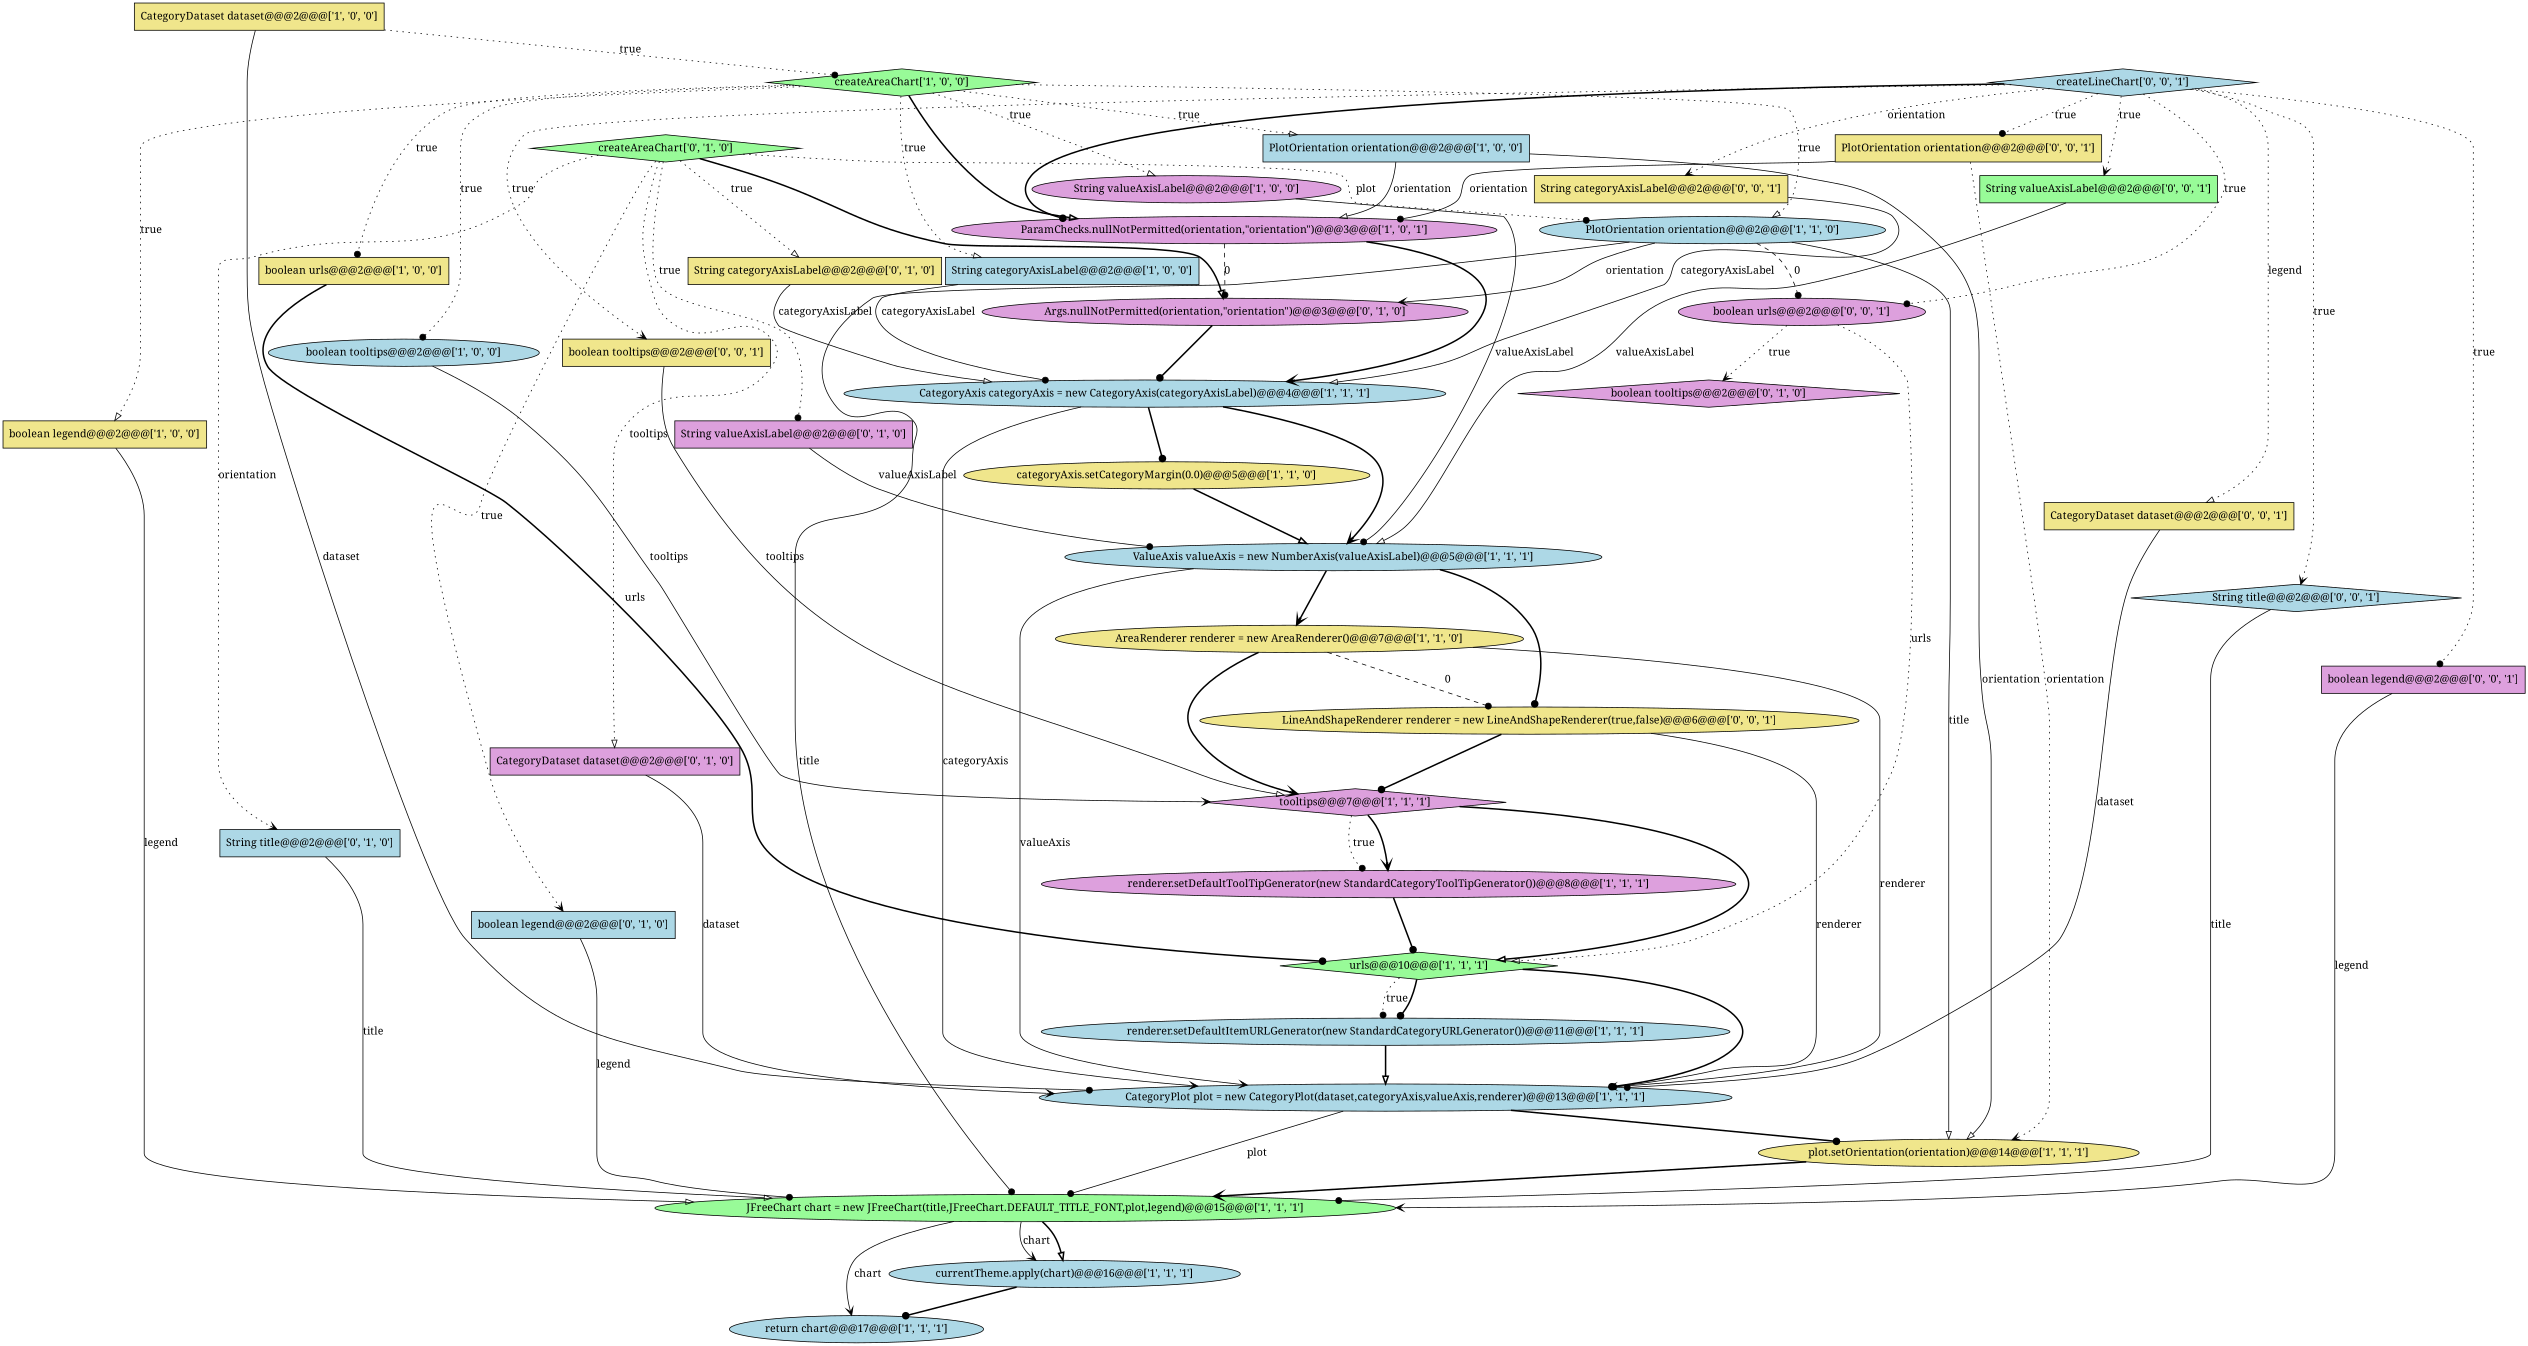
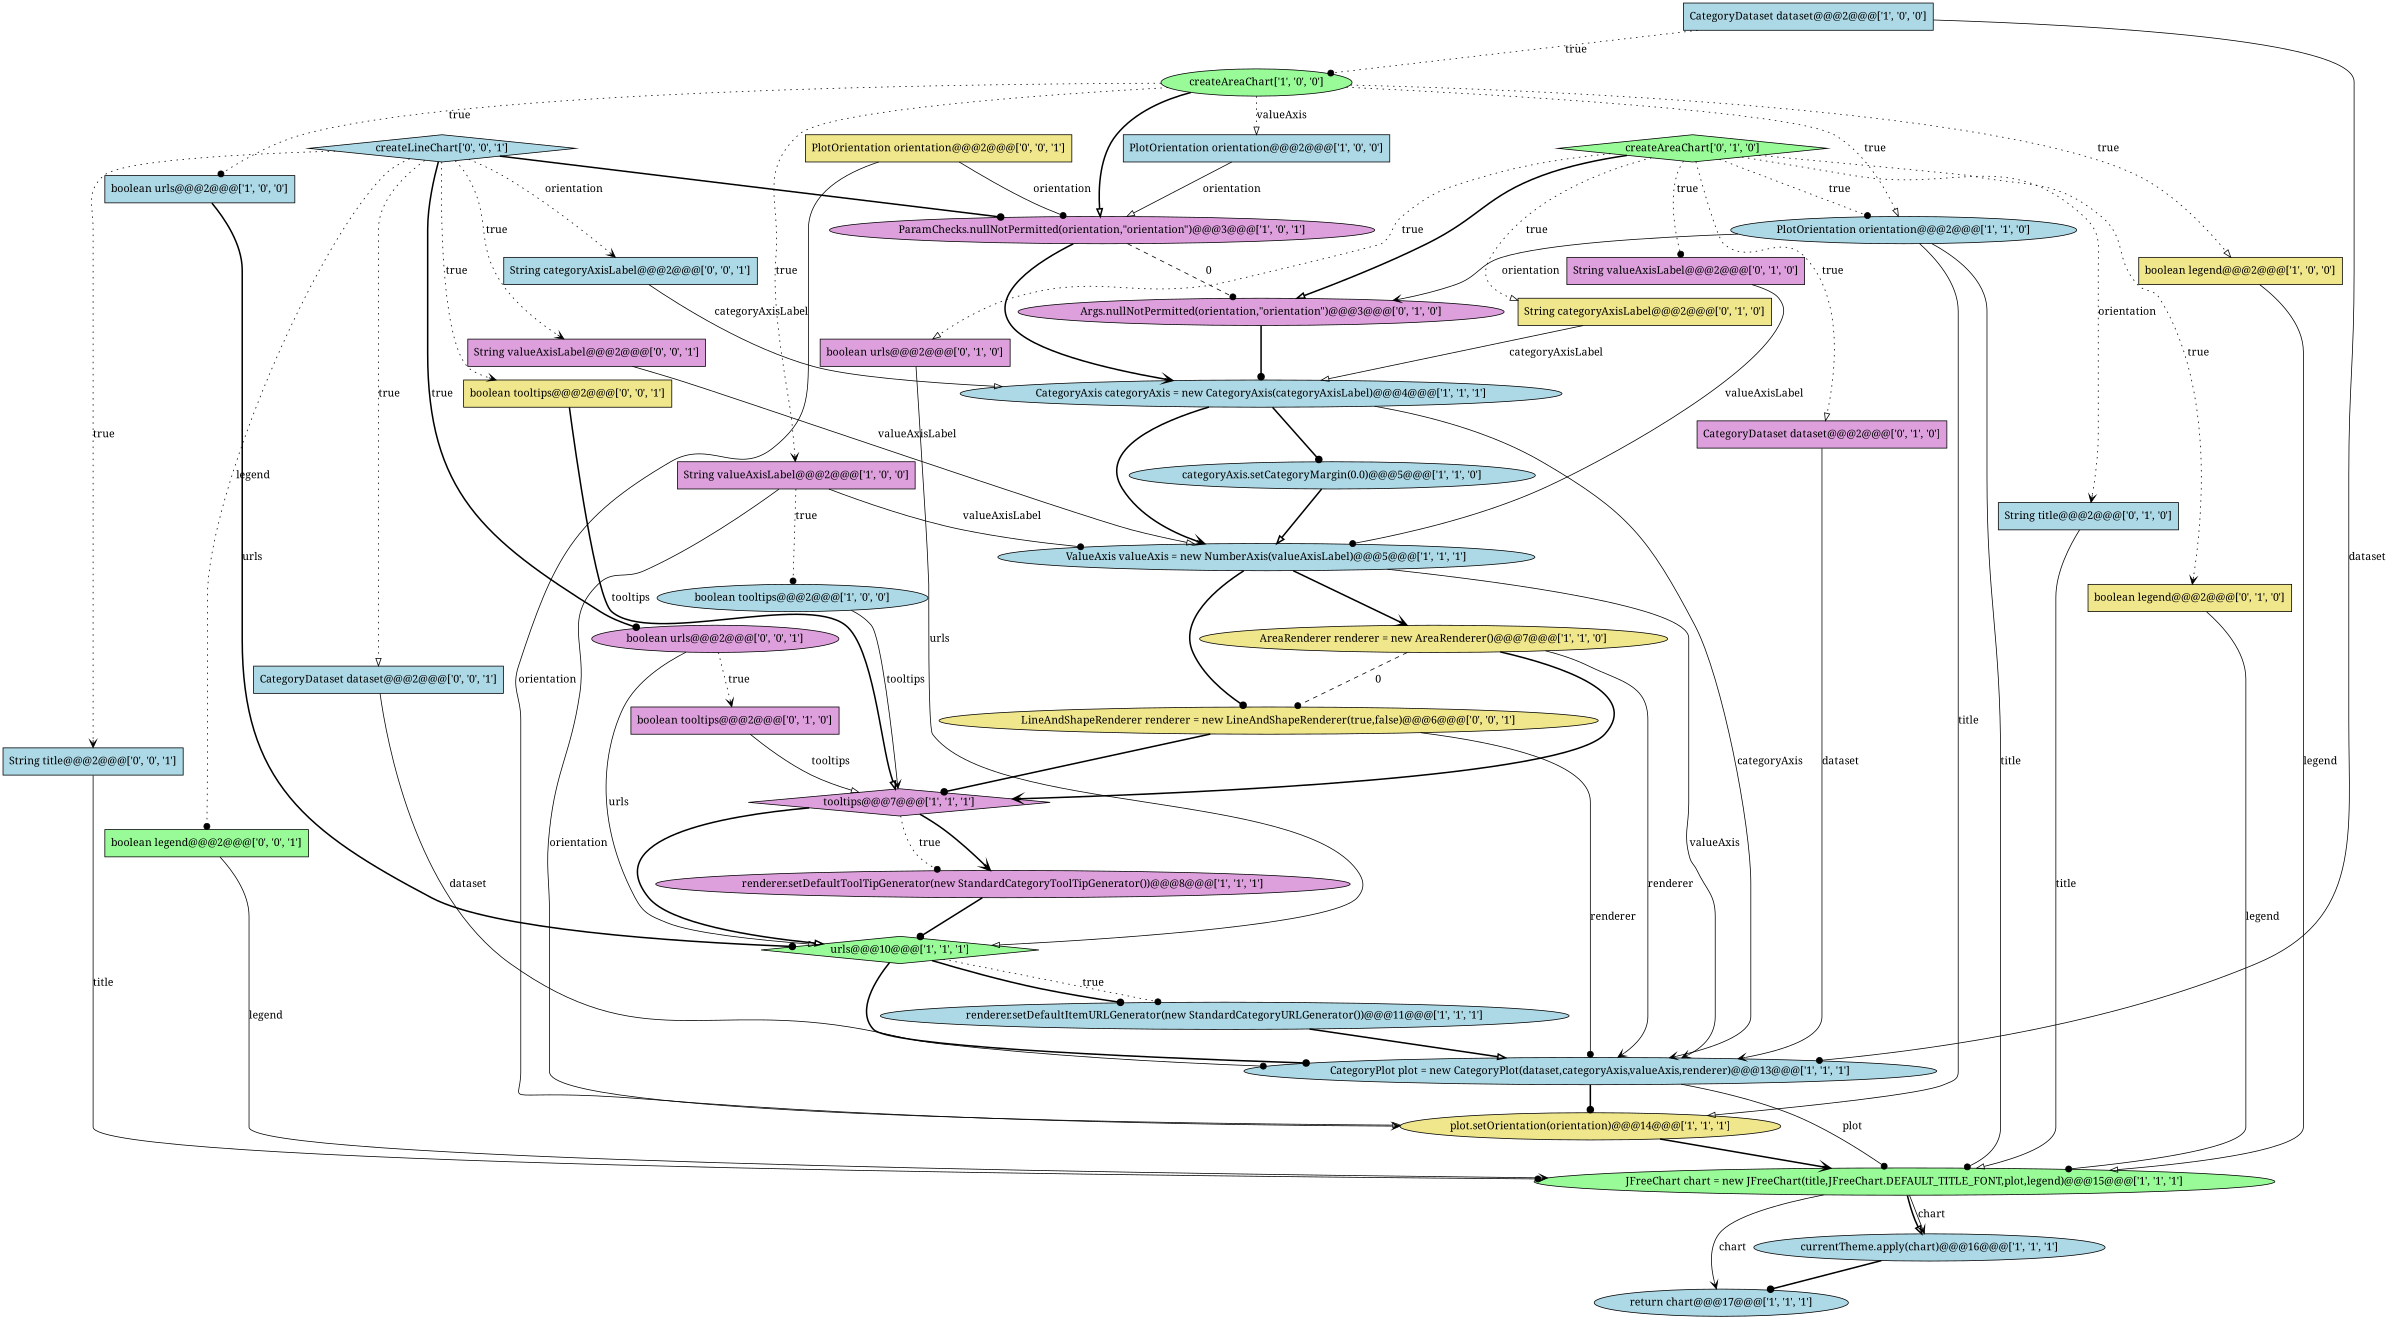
(259, 17) -> (1808, 17)
(902, 83) -> (1257, 83)
(504, 105) -> (795, 533)
(2052, 113) -> none
(1189, 115) -> (1282, 115)
(1041, 131) -> (820, 125)
(1187, 189) -> (796, 475)
(1366, 189) -> (1840, 189)
(1661, 189) -> (631, 271)
(2099, 189) -> (587, 353)
(2146, 260) -> (438, 439)
(1783, 263) -> none
(354, 271) -> (200, 189)
(1072, 271) -> none
(2285, 271) -> (389, 394)
none -> (915, 353)
(2484, 353) -> (253, 475)
(1709, 394) -> (735, 721)
(649, 434) -> (1833, 271)
(1979, 472) -> (579, 1087)
(1167, 475) -> (1332, 475)
(2169, 516) -> (378, 680)
(2296, 598) -> (93, 761)
(2042, 654) -> (521, 964)
(898, 665) -> (706, 621)
(2423, 680) -> (207, 843)
(1897, 753) -> (617, 853)
none -> (798, 768)
(573, 925) -> (2190, 598)
